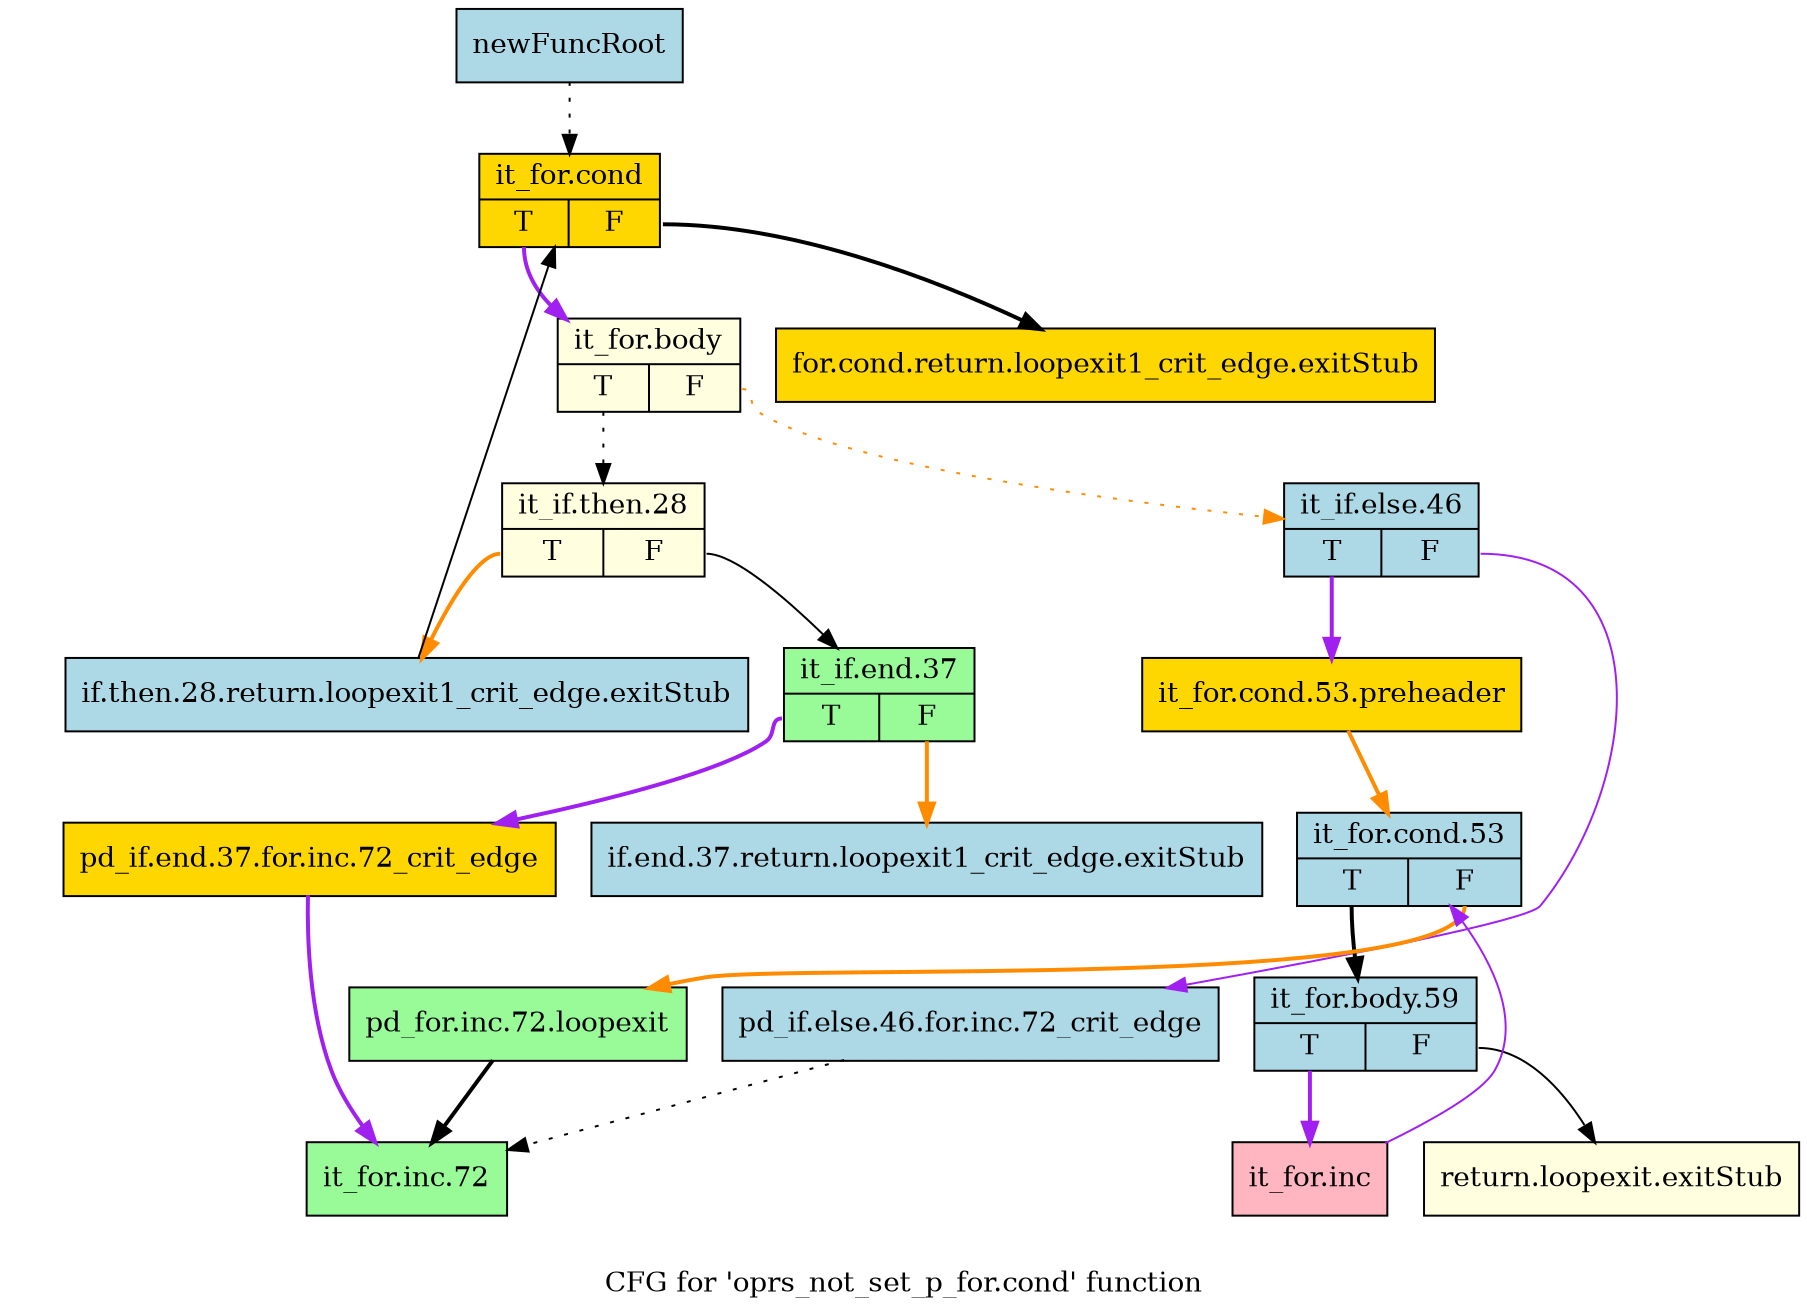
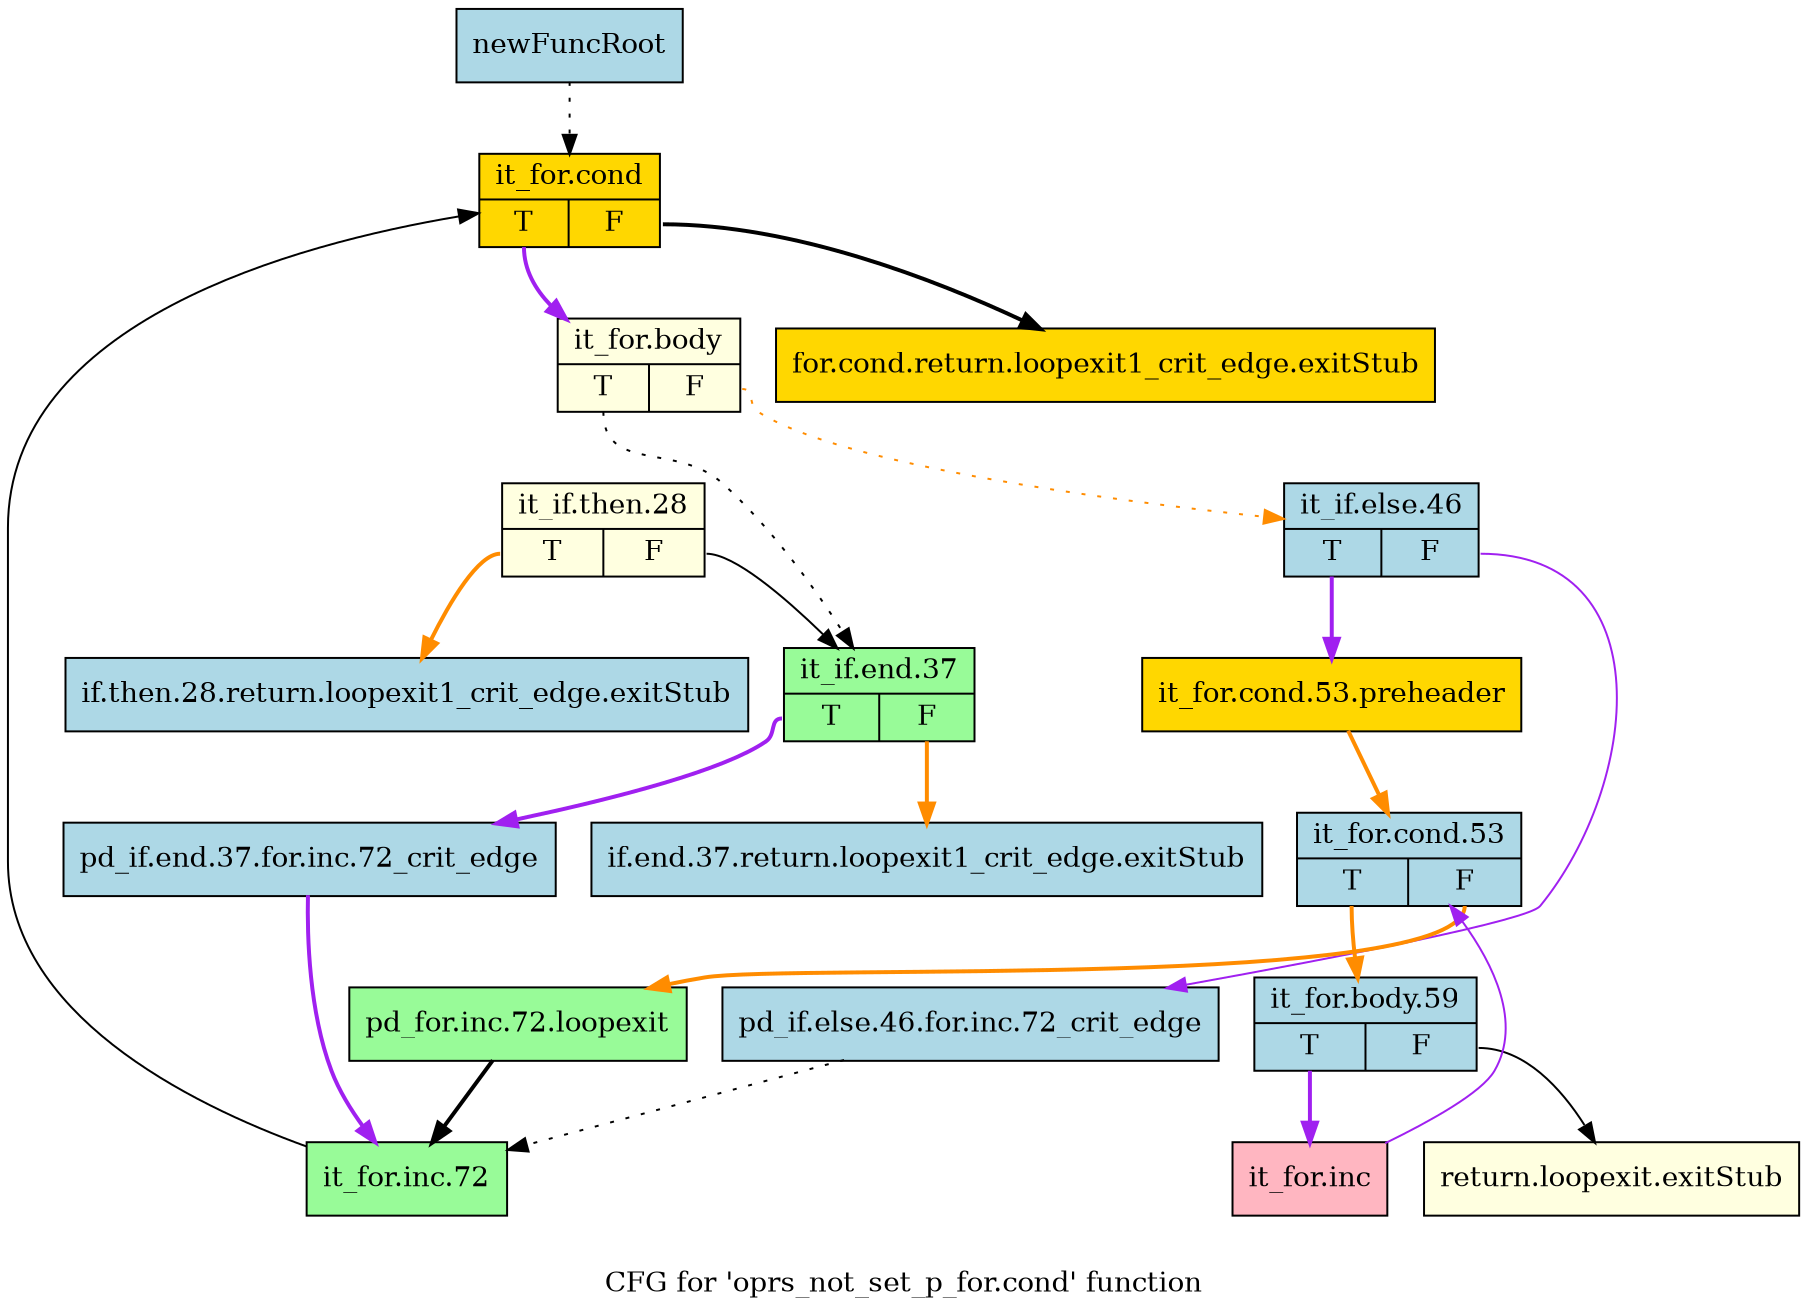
(603, 438) -> (737, 498)
(483, 462) -> (8, 617)
(310, 859) -> (310, 859)
(1353, 932) -> (1353, 932)
